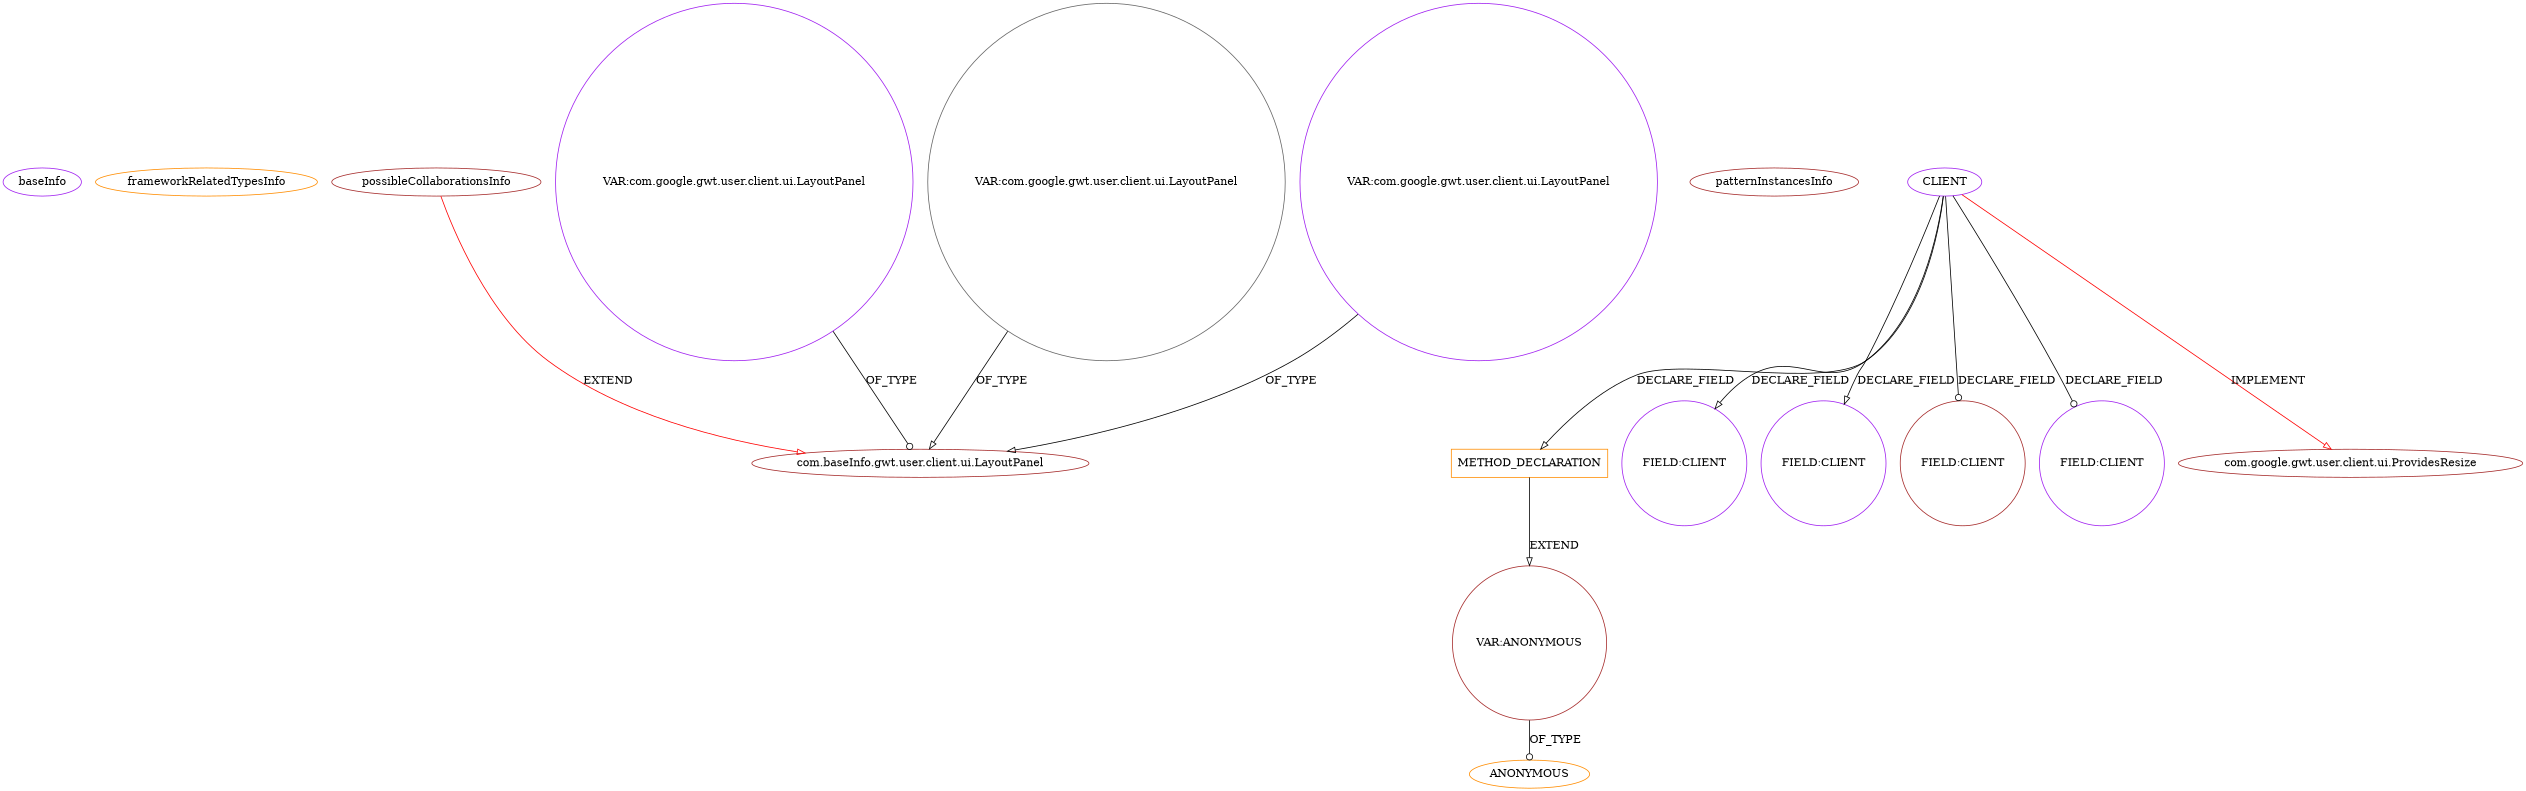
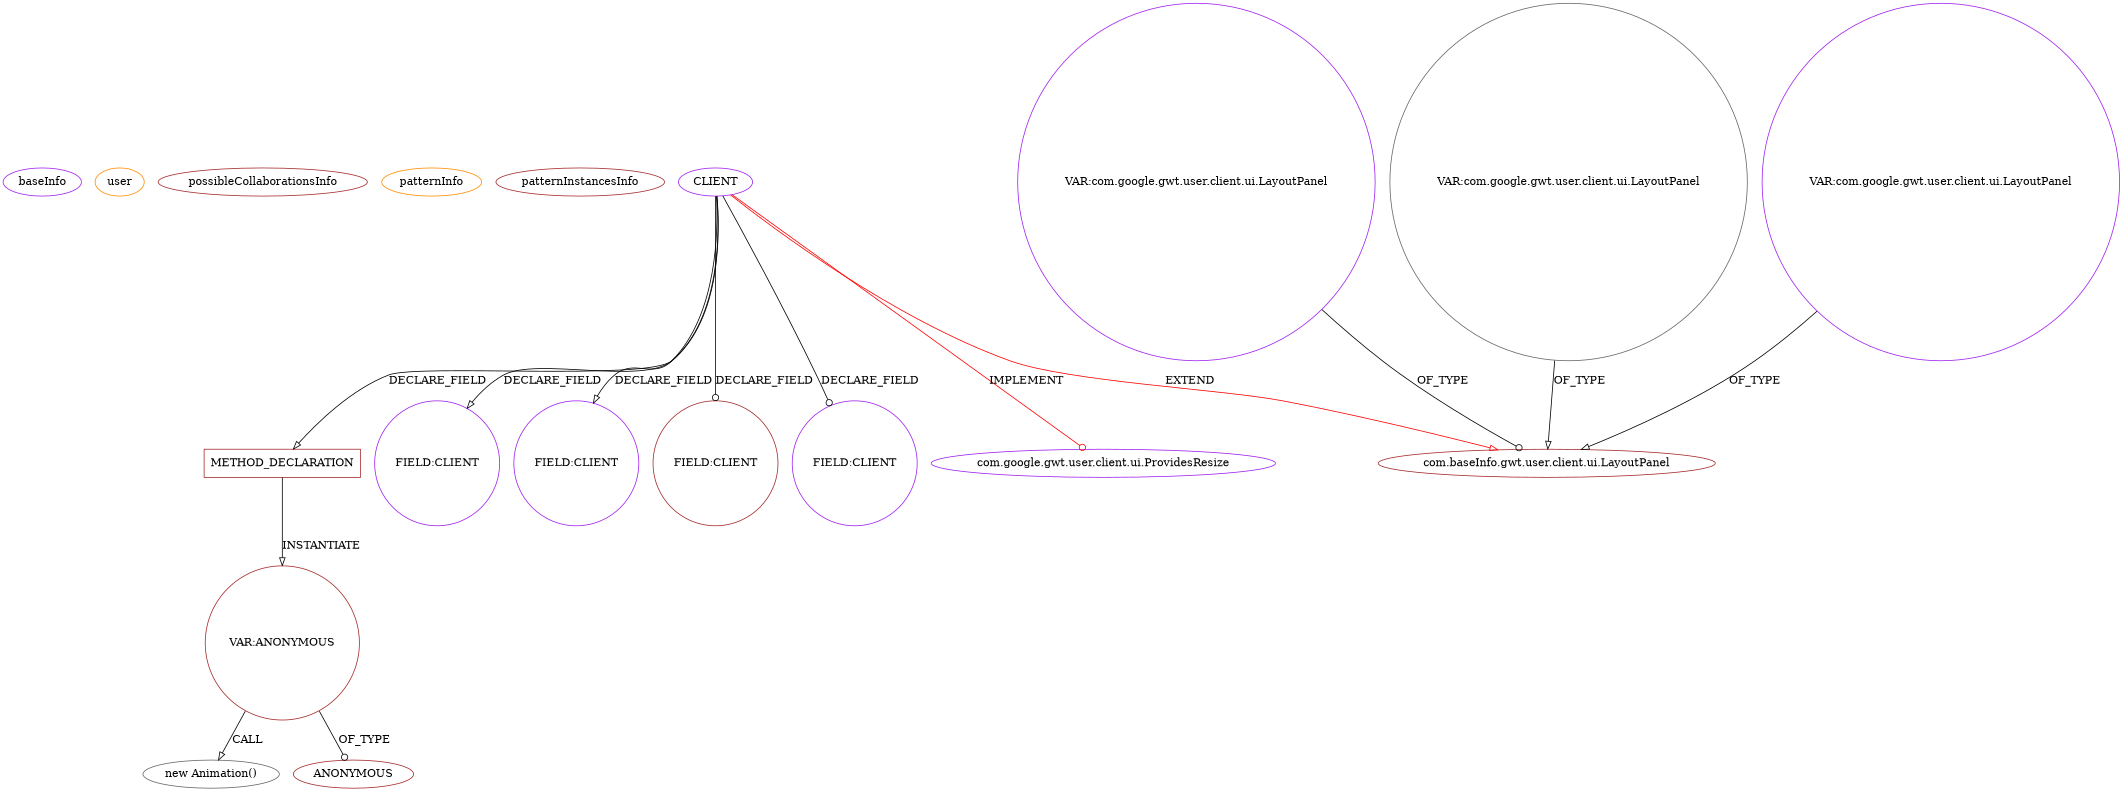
(206, 182) -> (120, 182)
none -> (432, 182)
(2143, 320) -> (906, 320)
(577, 380) -> (1090, 377)
(1529, 463) -> (282, 463)
(2351, 463) -> (1103, 463)
(1555, 546) -> (321, 546)
none -> (211, 774)
(1529, 774) -> (353, 774)
